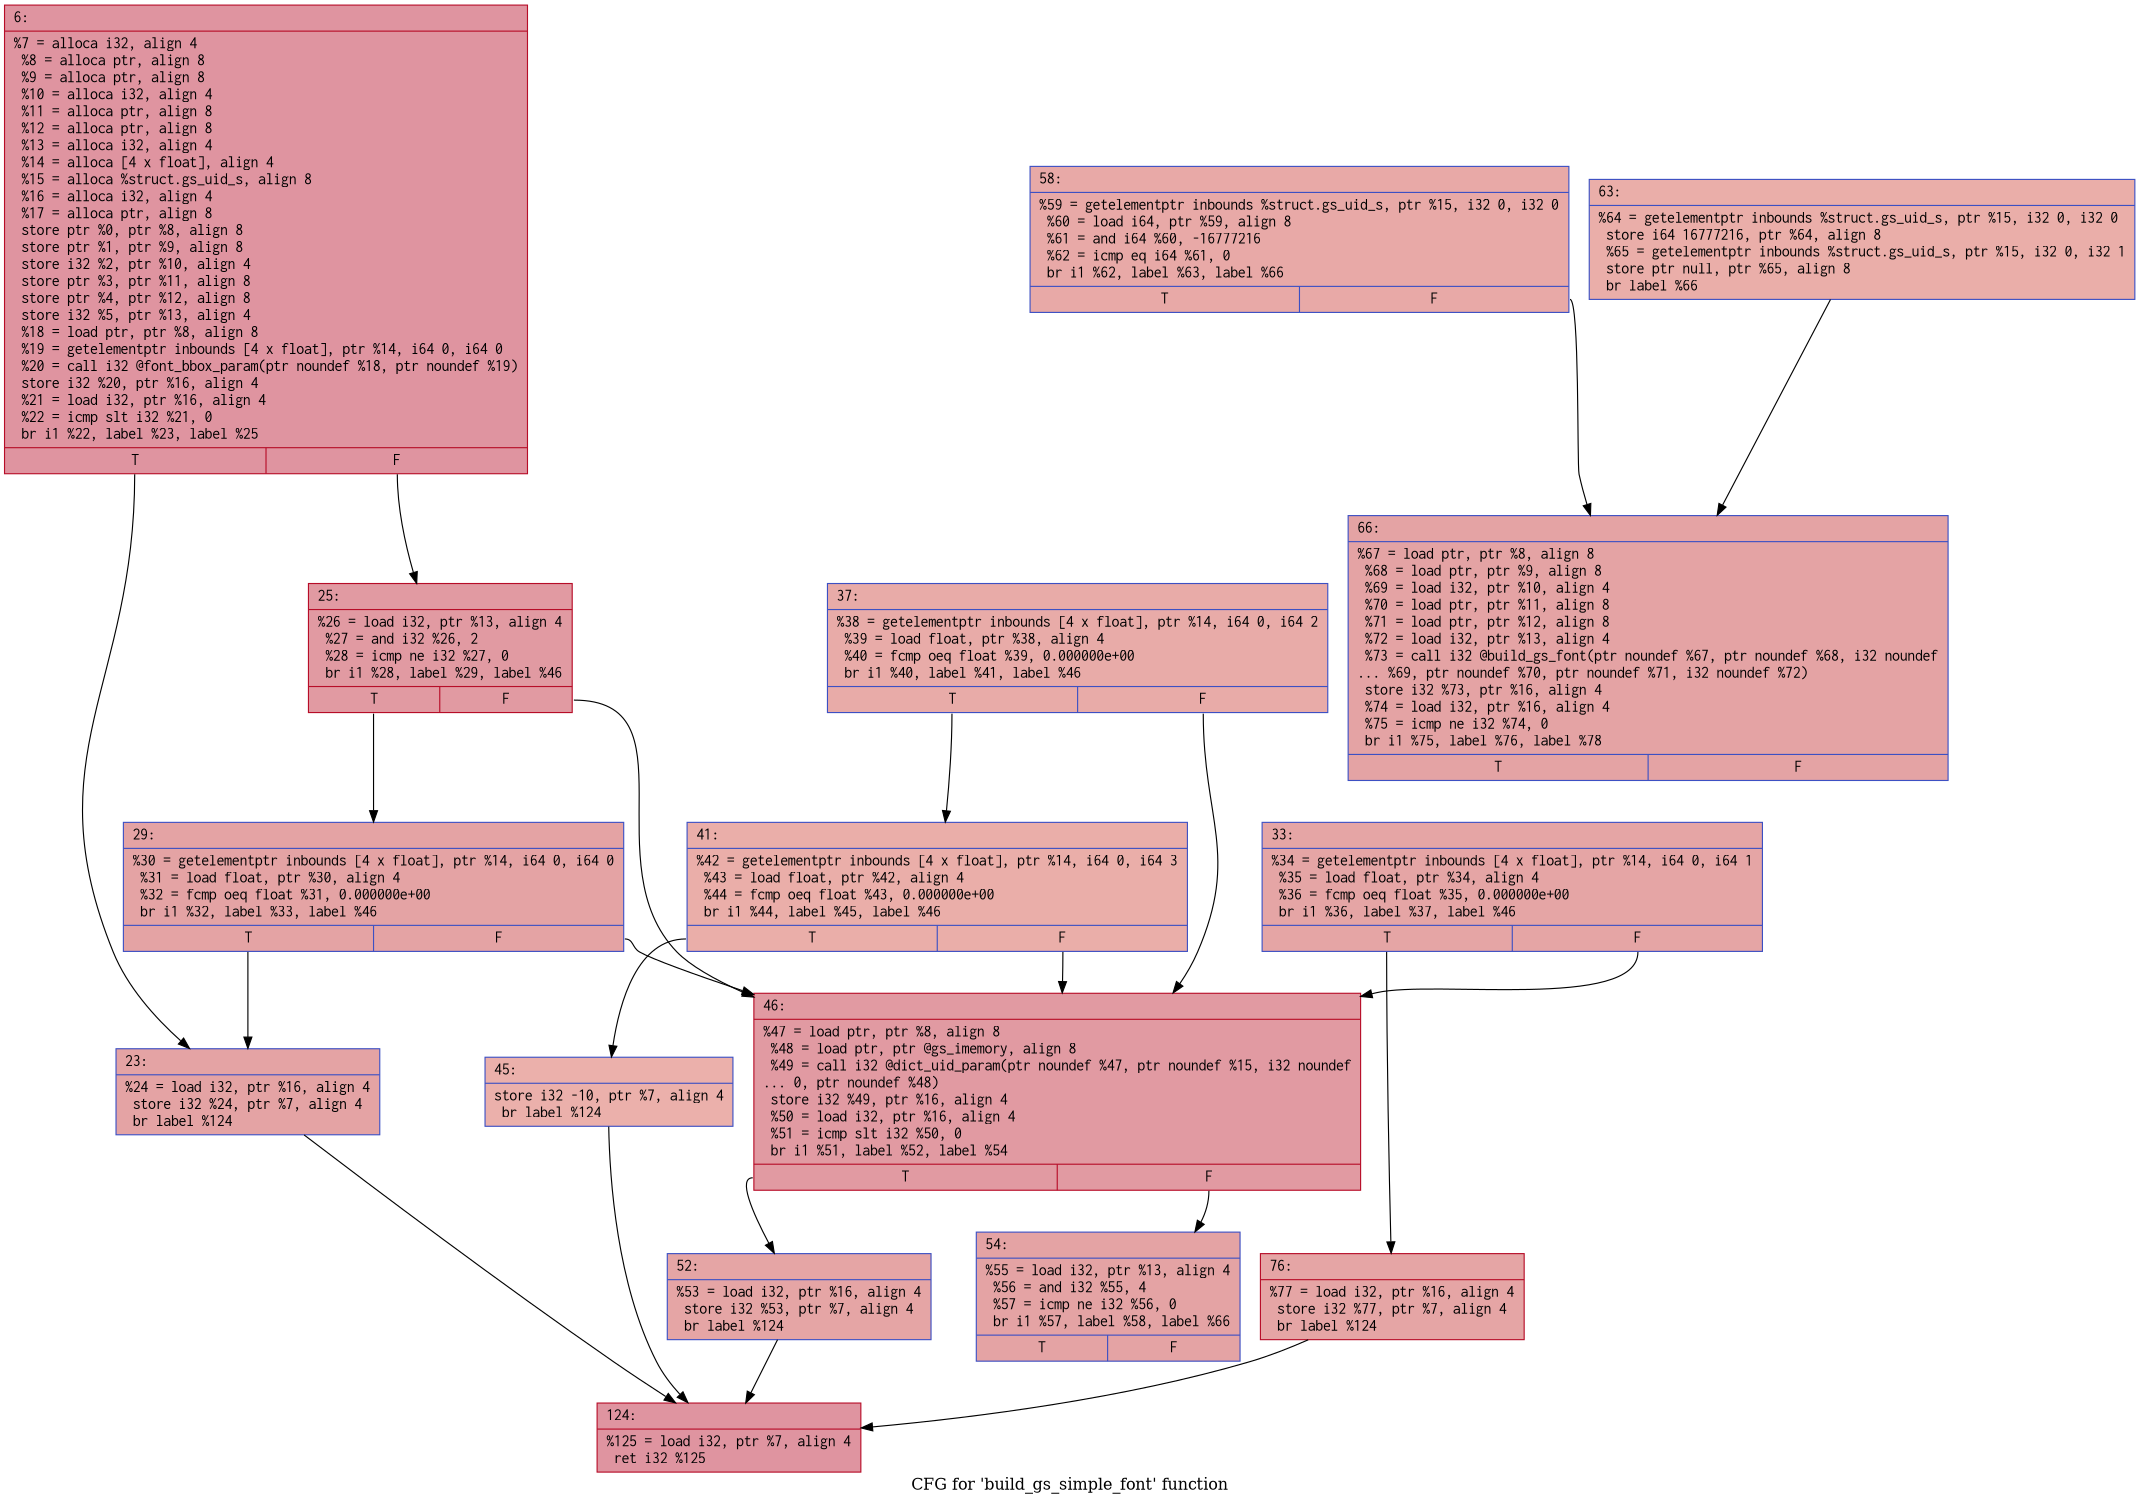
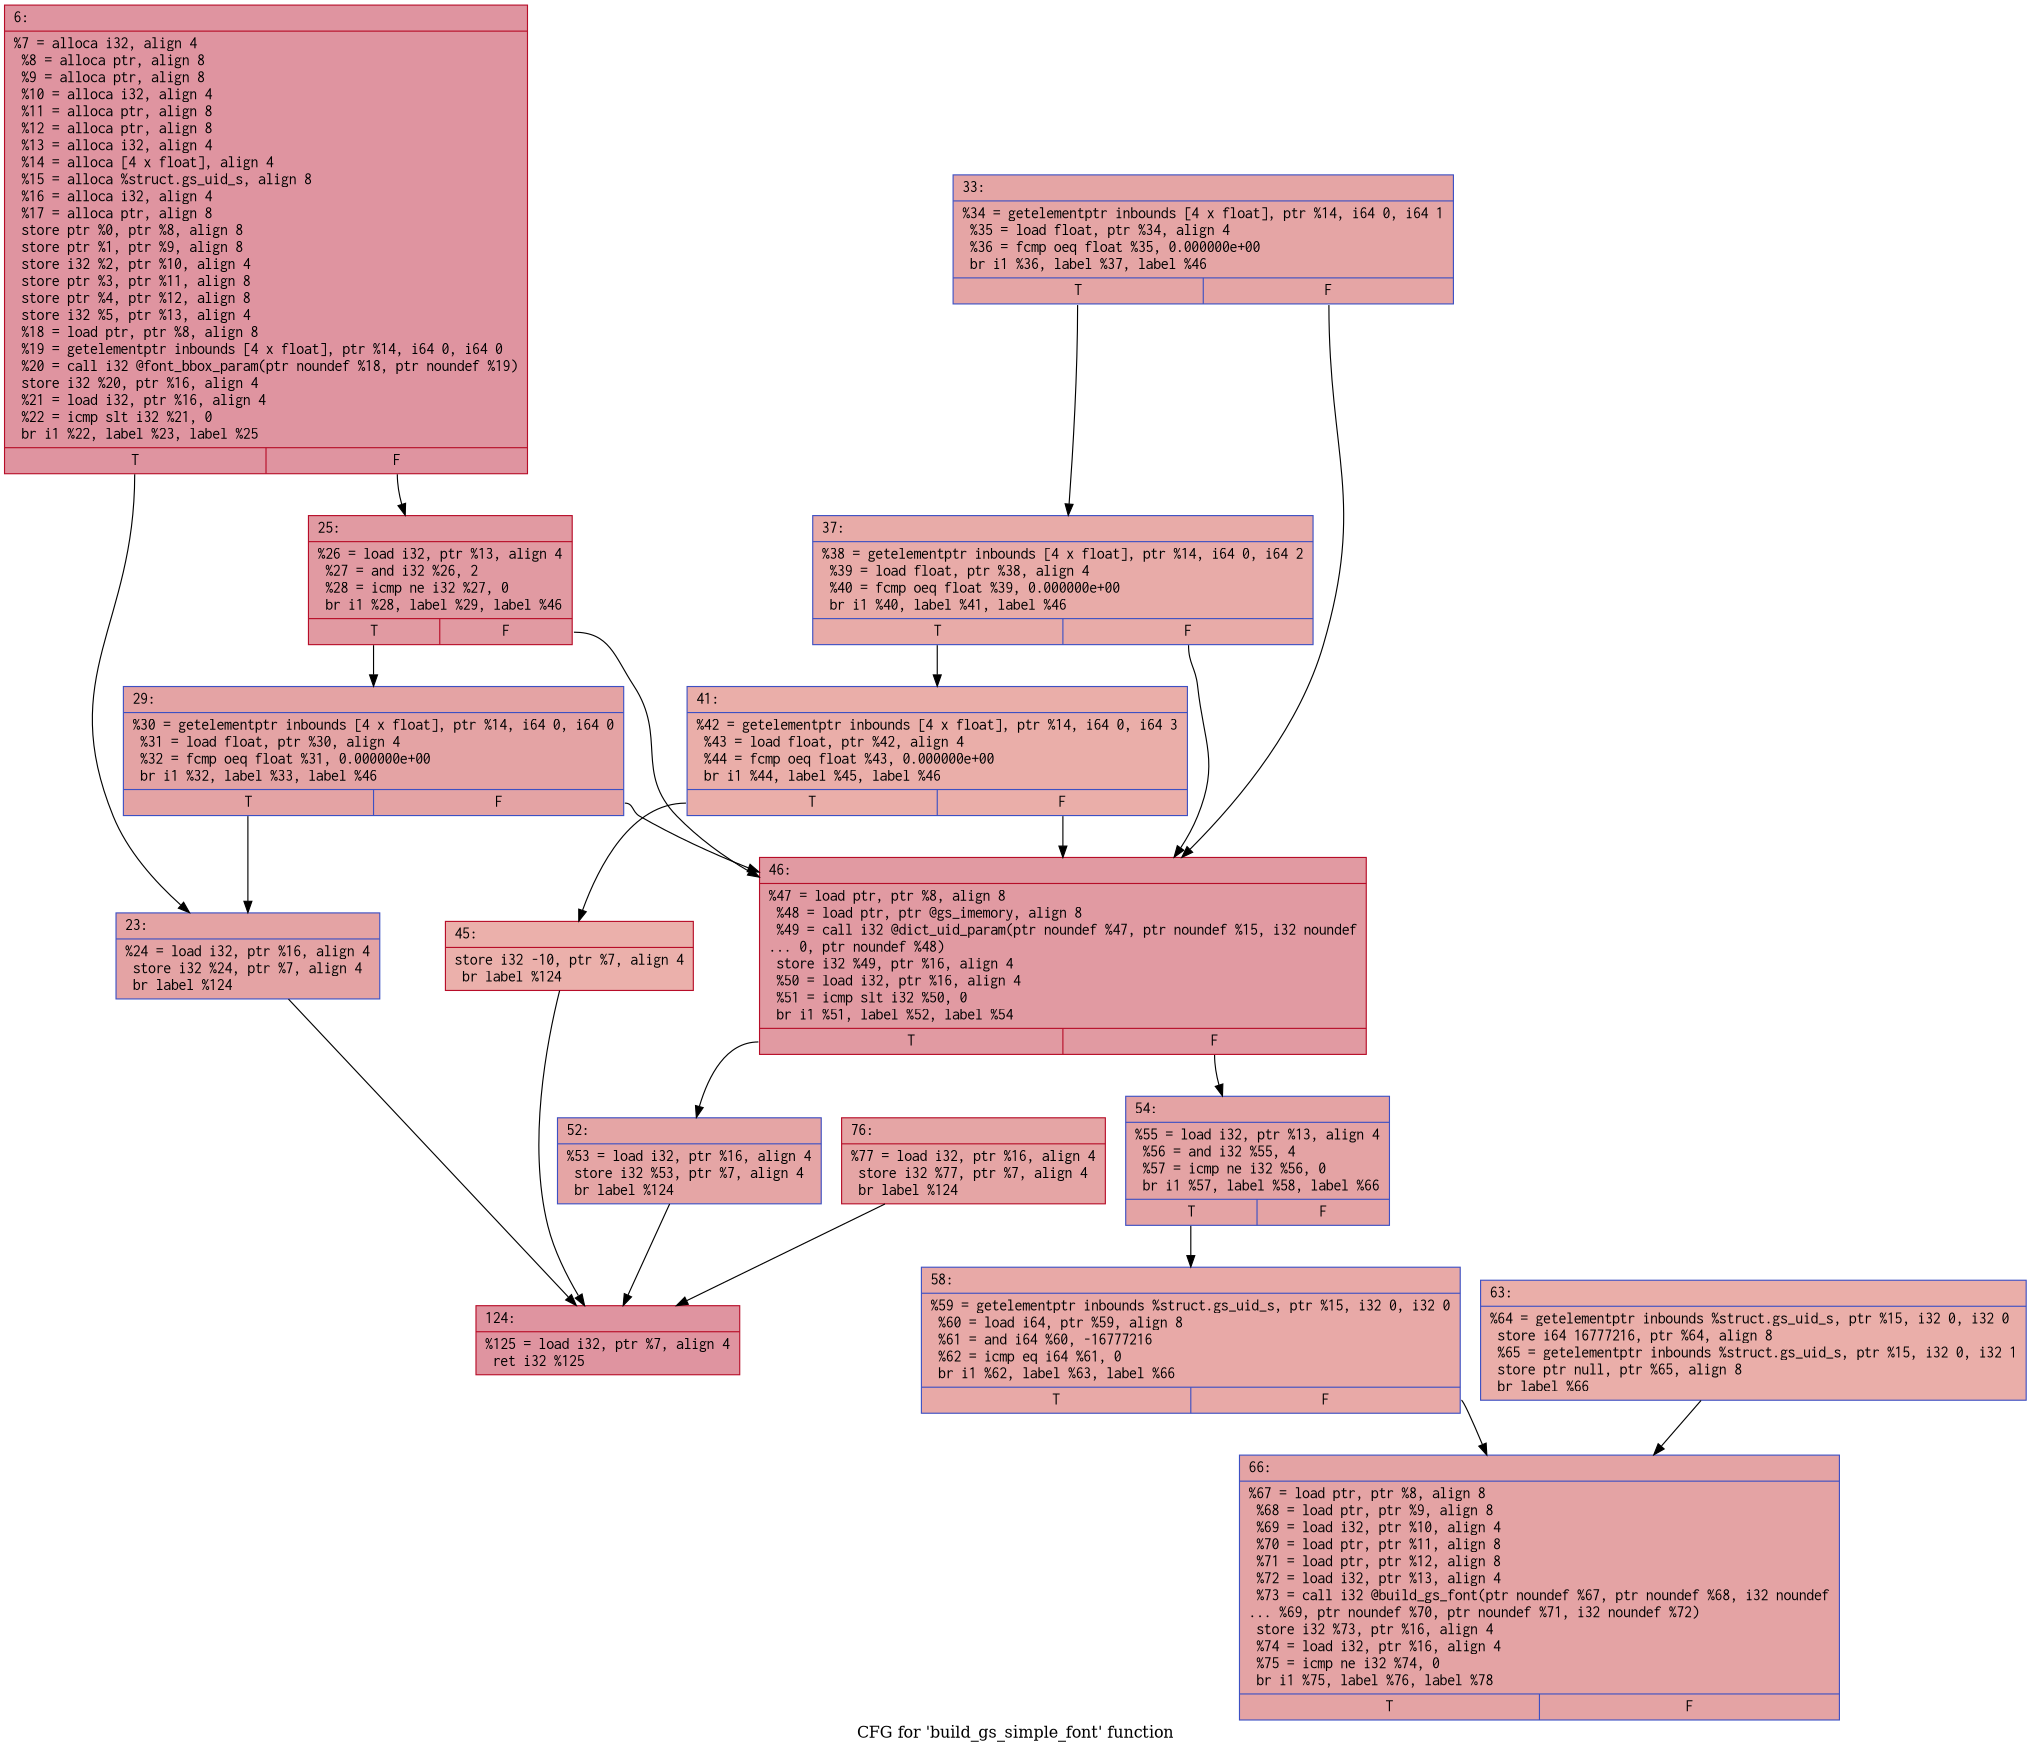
(609, 1092) -> (569, 956)
(1388, 1097) -> (1075, 405)
none -> (1191, 1241)
